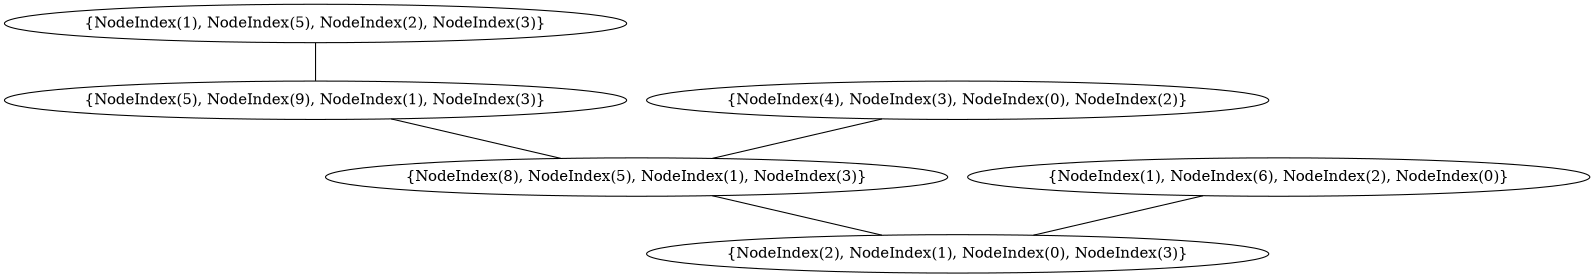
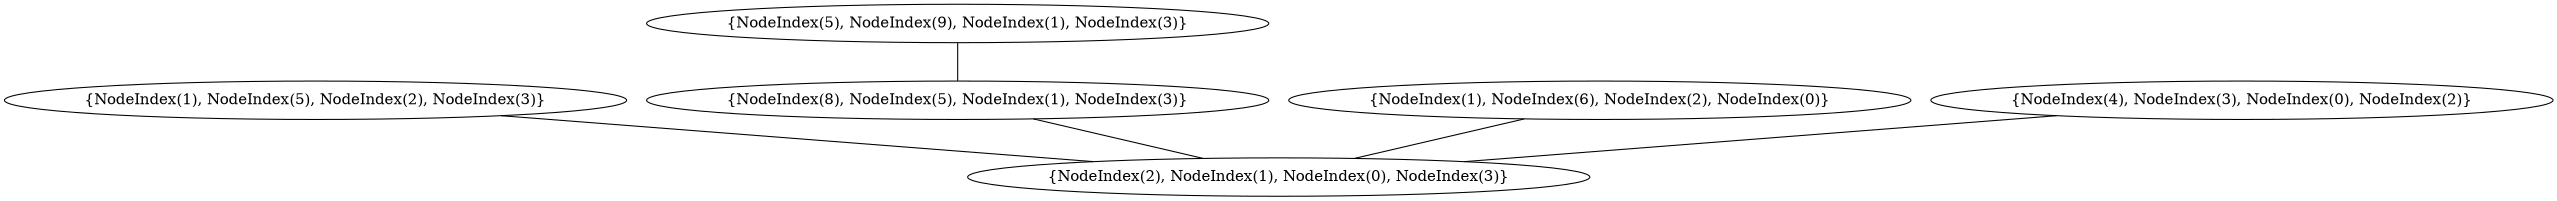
(316, 62) -> (797, 139)
(797, 139) -> (1760, 139)
